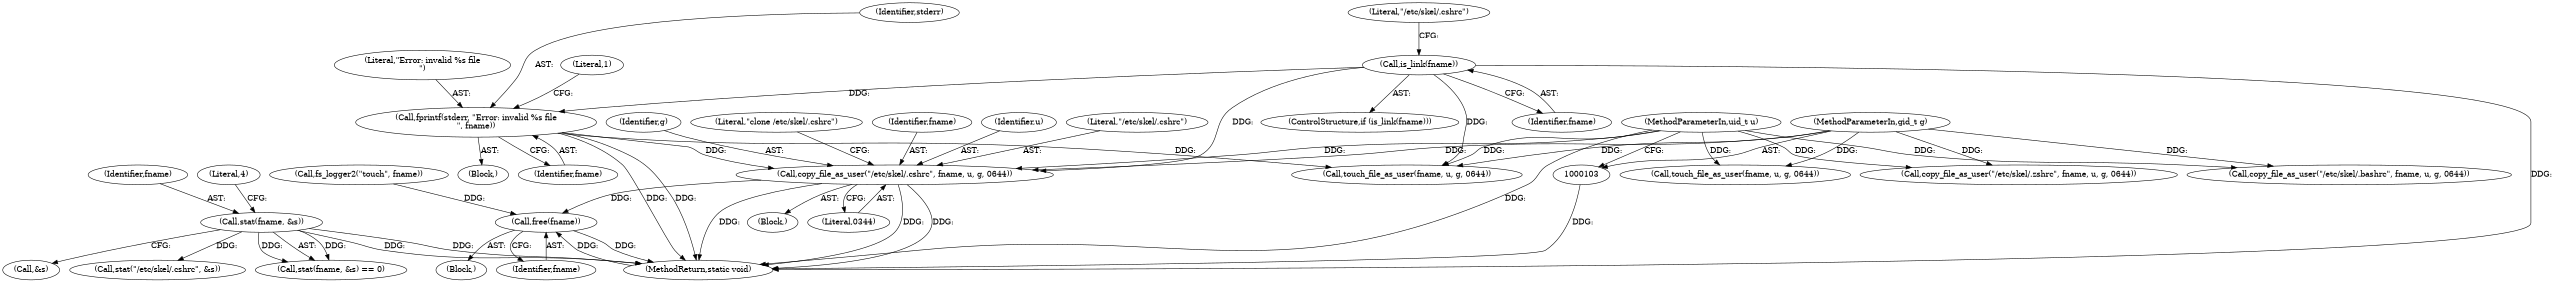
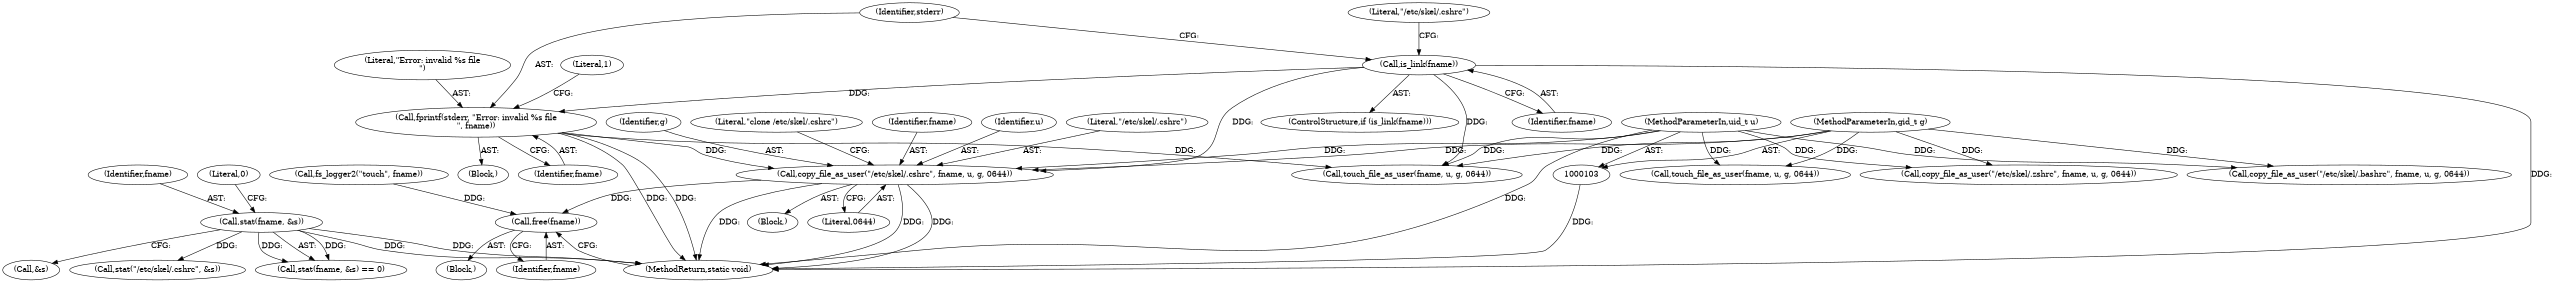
none -> (1159, 38)
(1655, 151) -> (1655, 151)
(229, 175) -> (229, 175)
(849, 222) -> (849, 222)
(589, 246) -> (589, 246)
(610, 247) -> none
